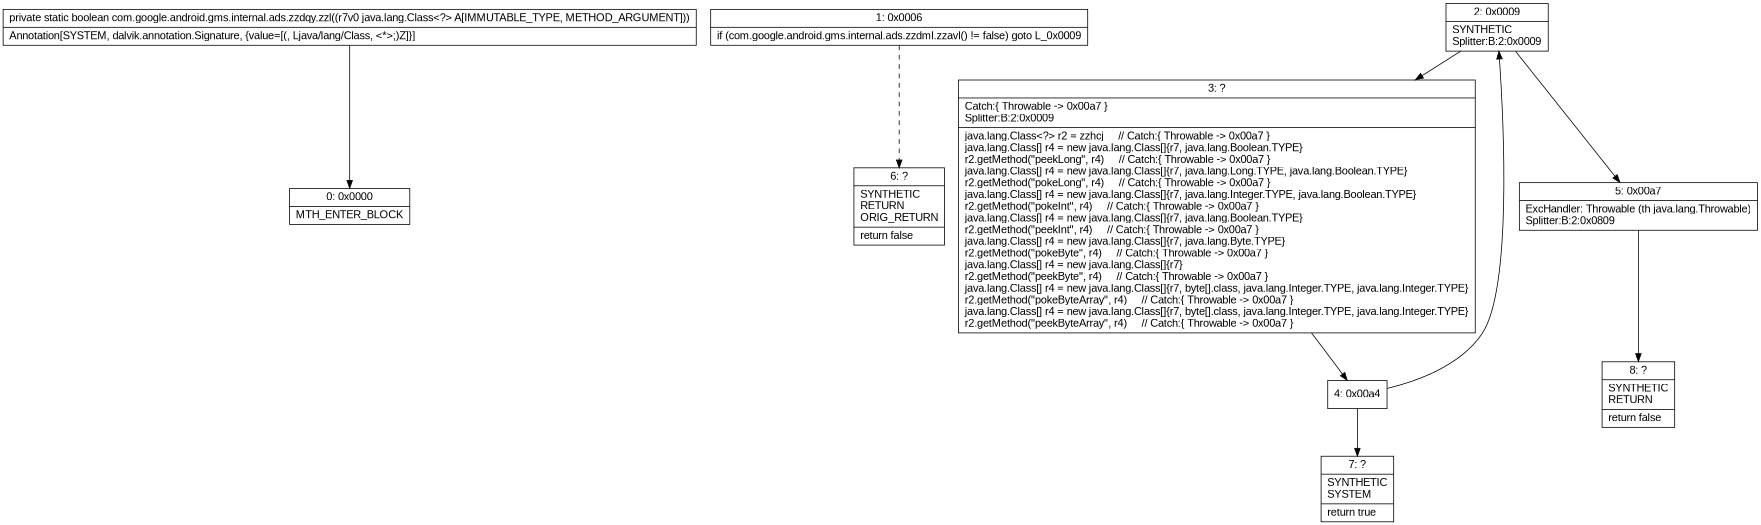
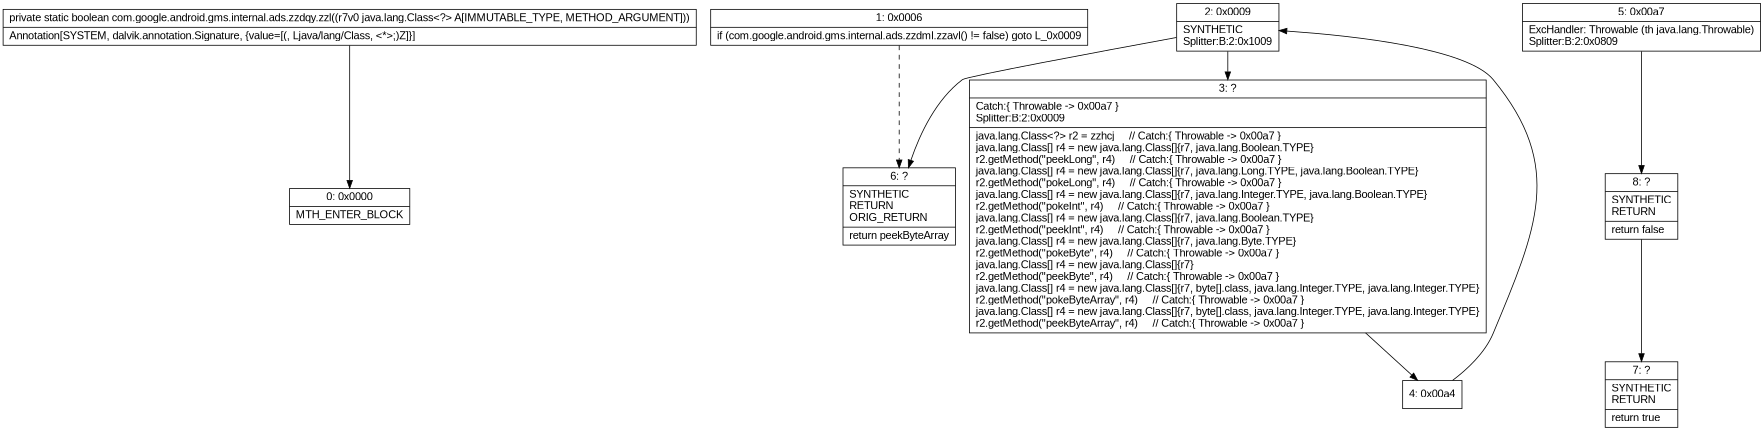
(1497, 42) -> (1228, 42)
(1565, 114) -> (1022, 67)
(887, 236) -> (899, 236)
(1357, 428) -> (1642, 296)
(1350, 494) -> (1634, 400)
